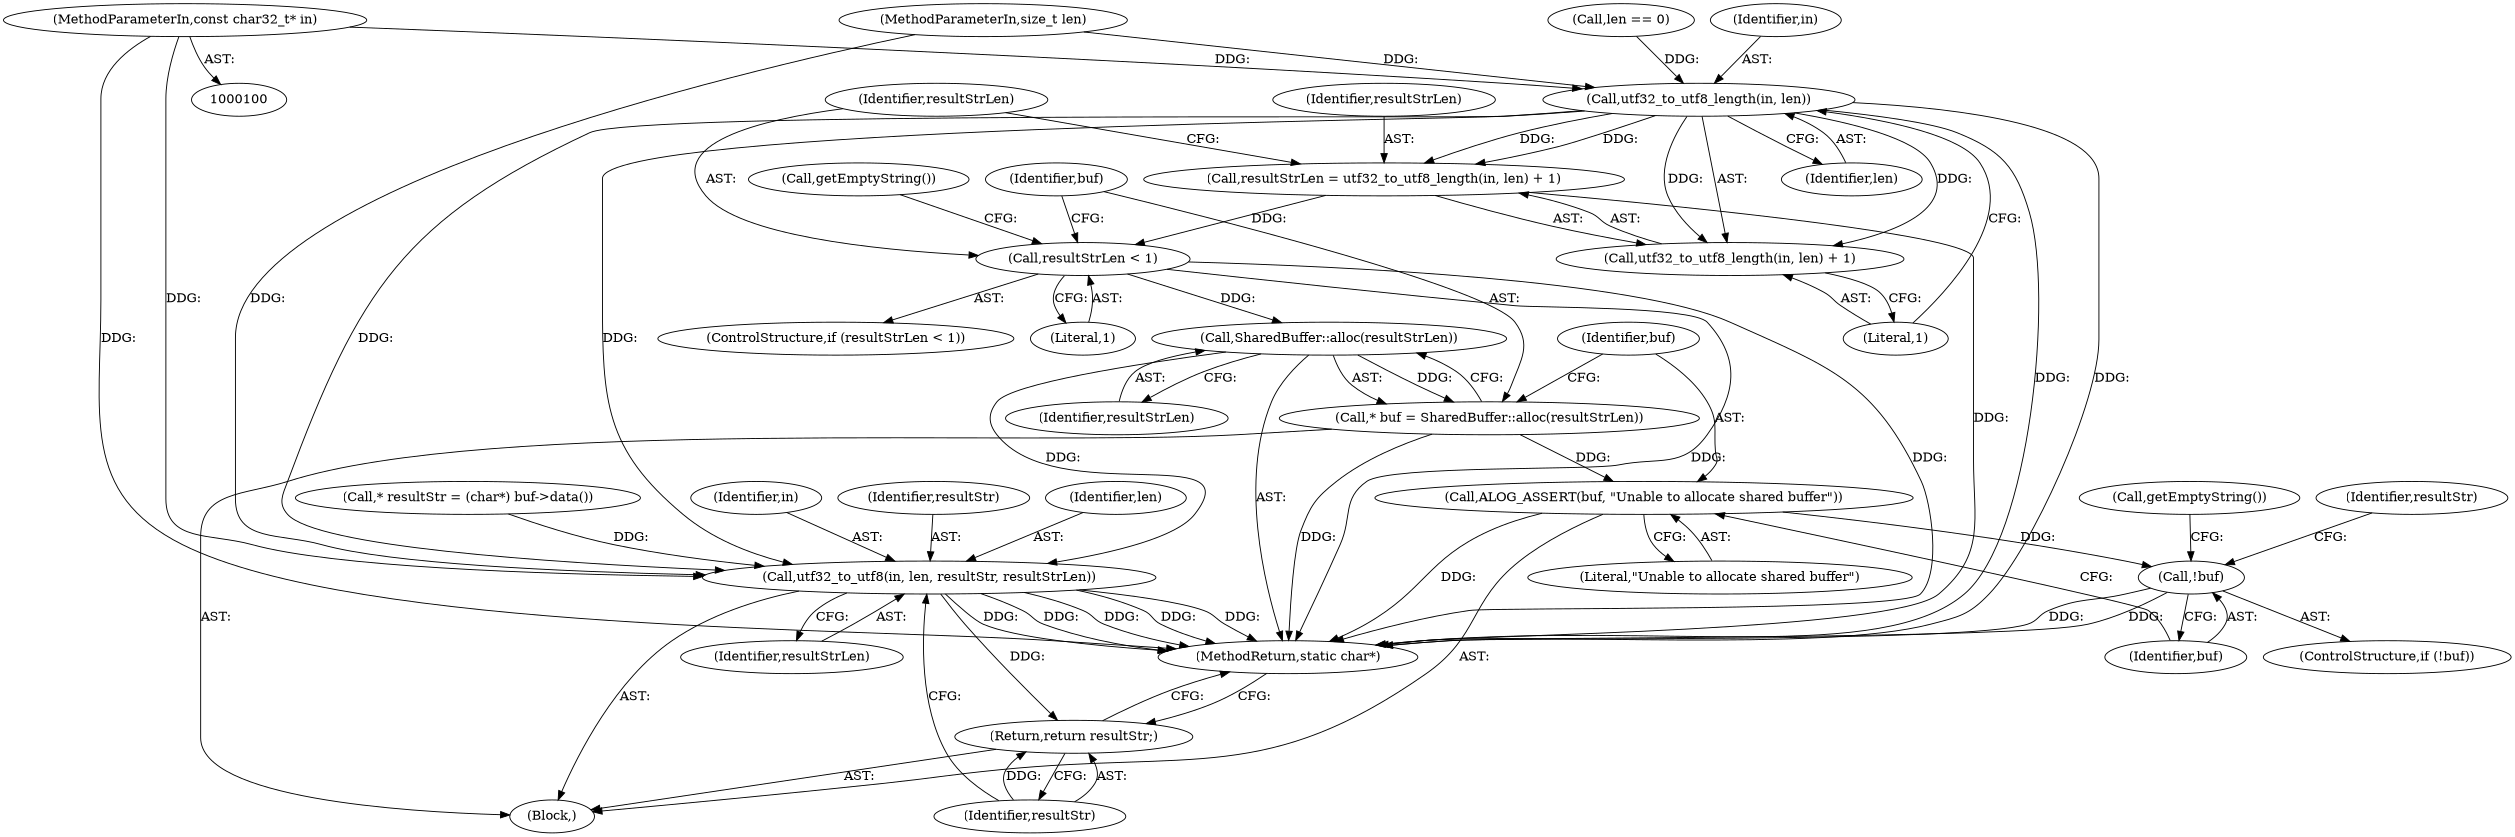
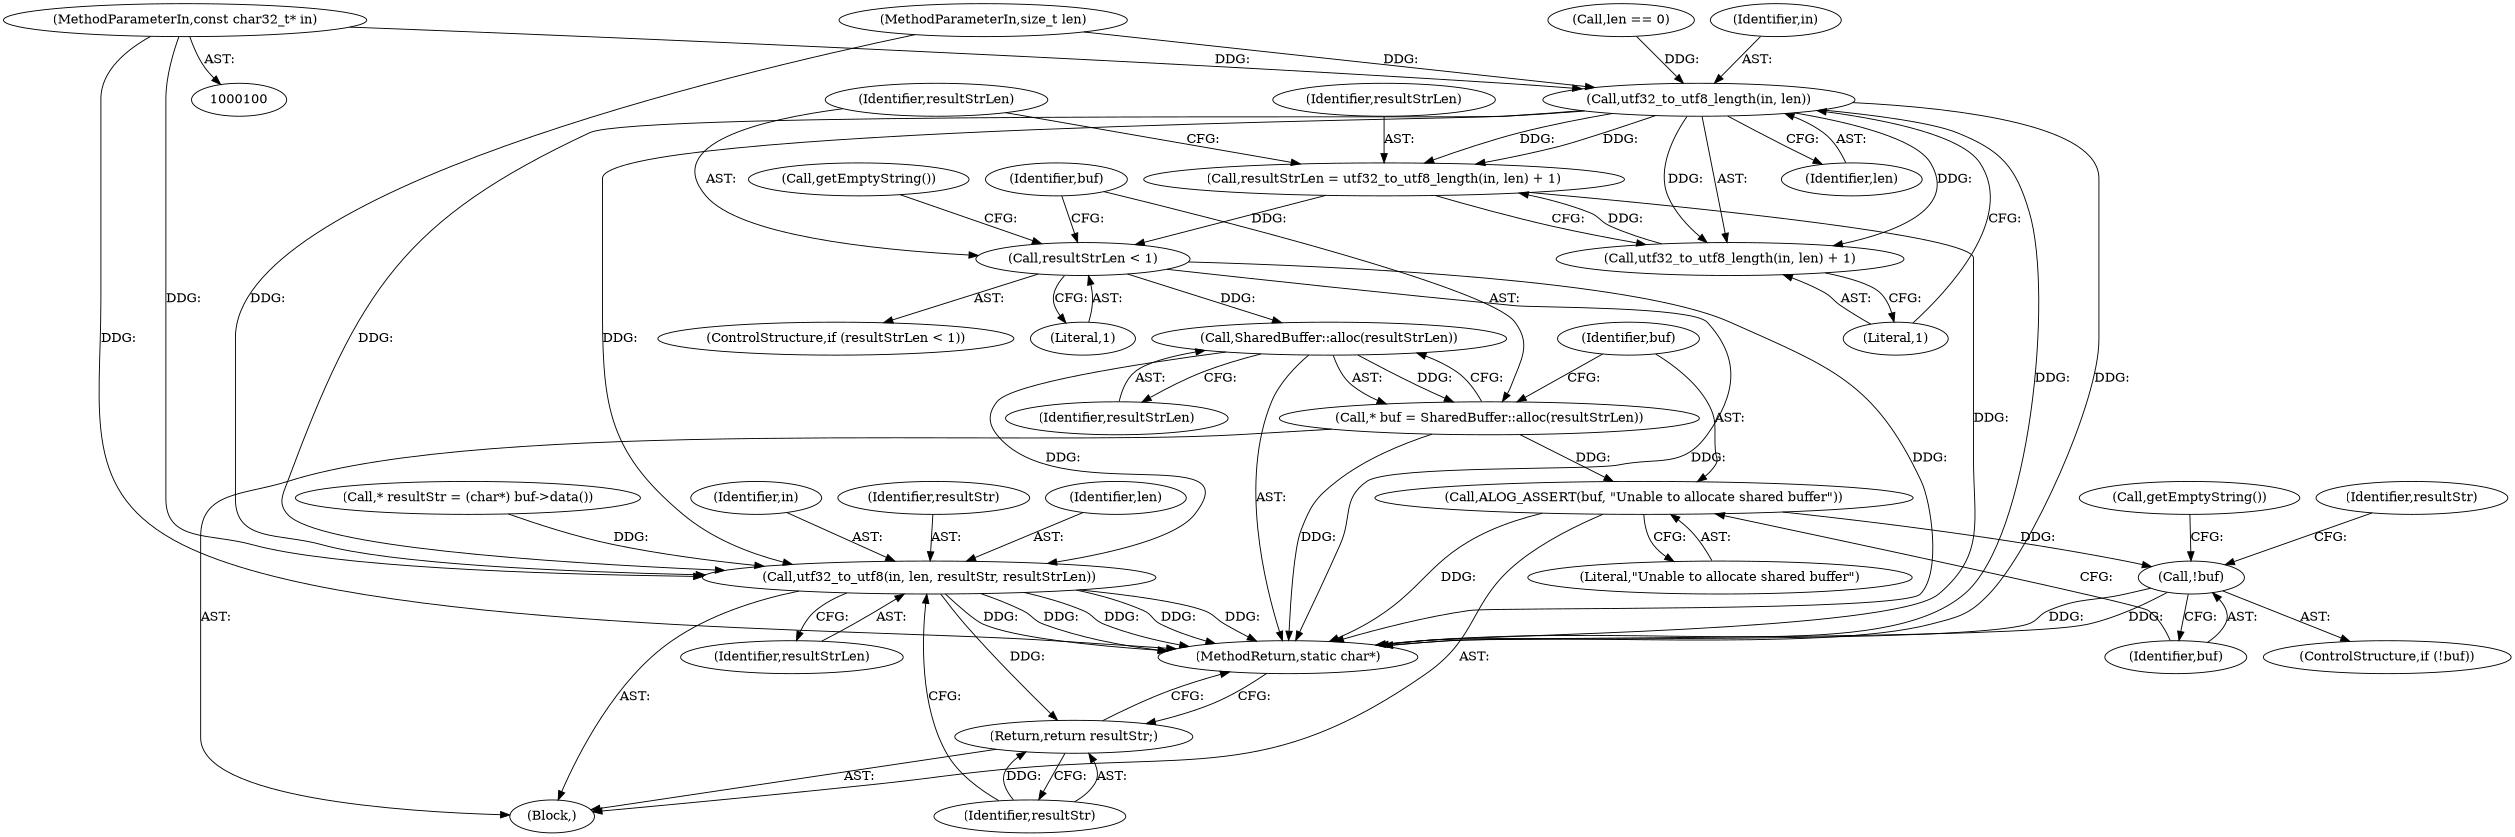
(1570, 219) -> (1570, 219)
(1628, 219) -> (1628, 219)
